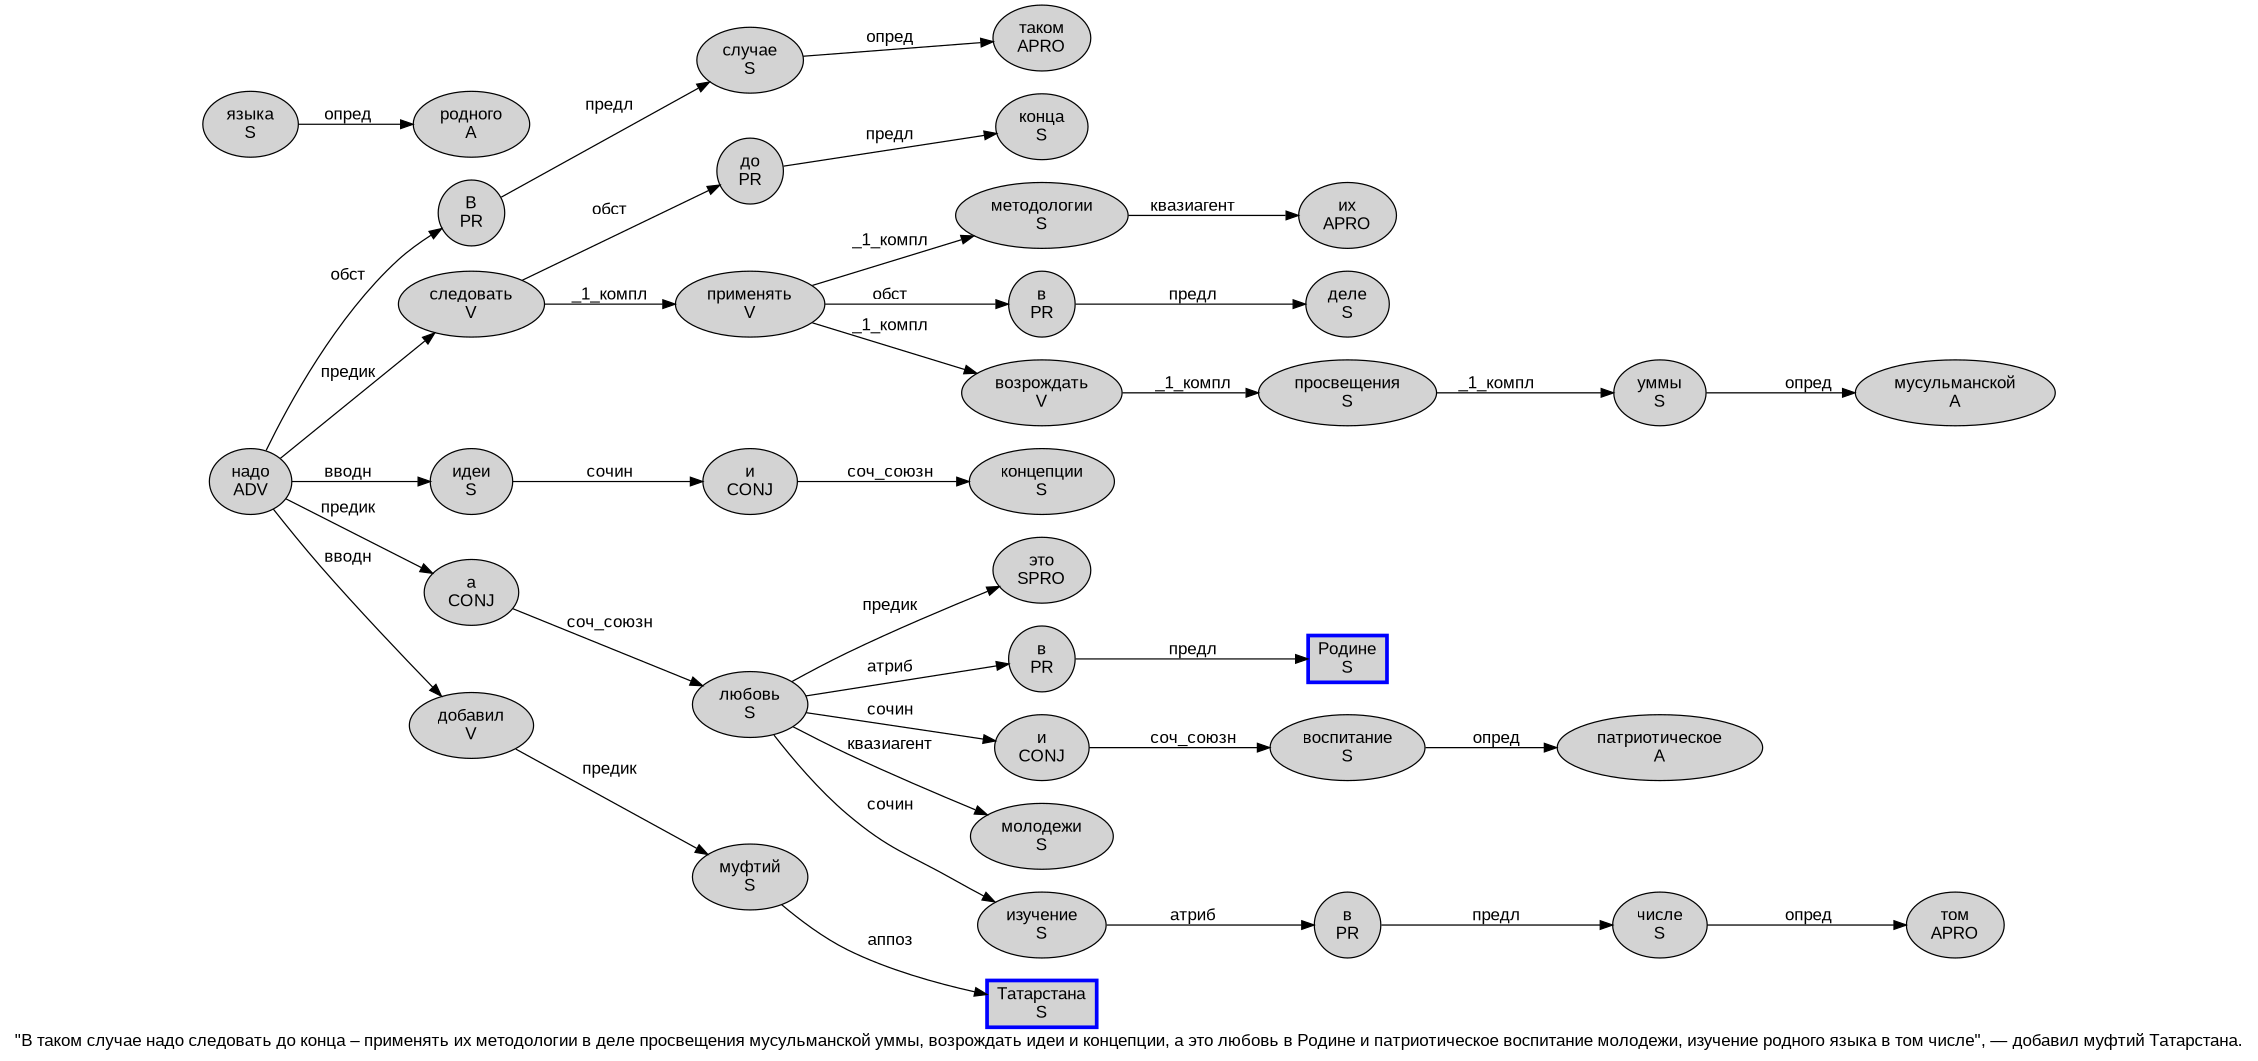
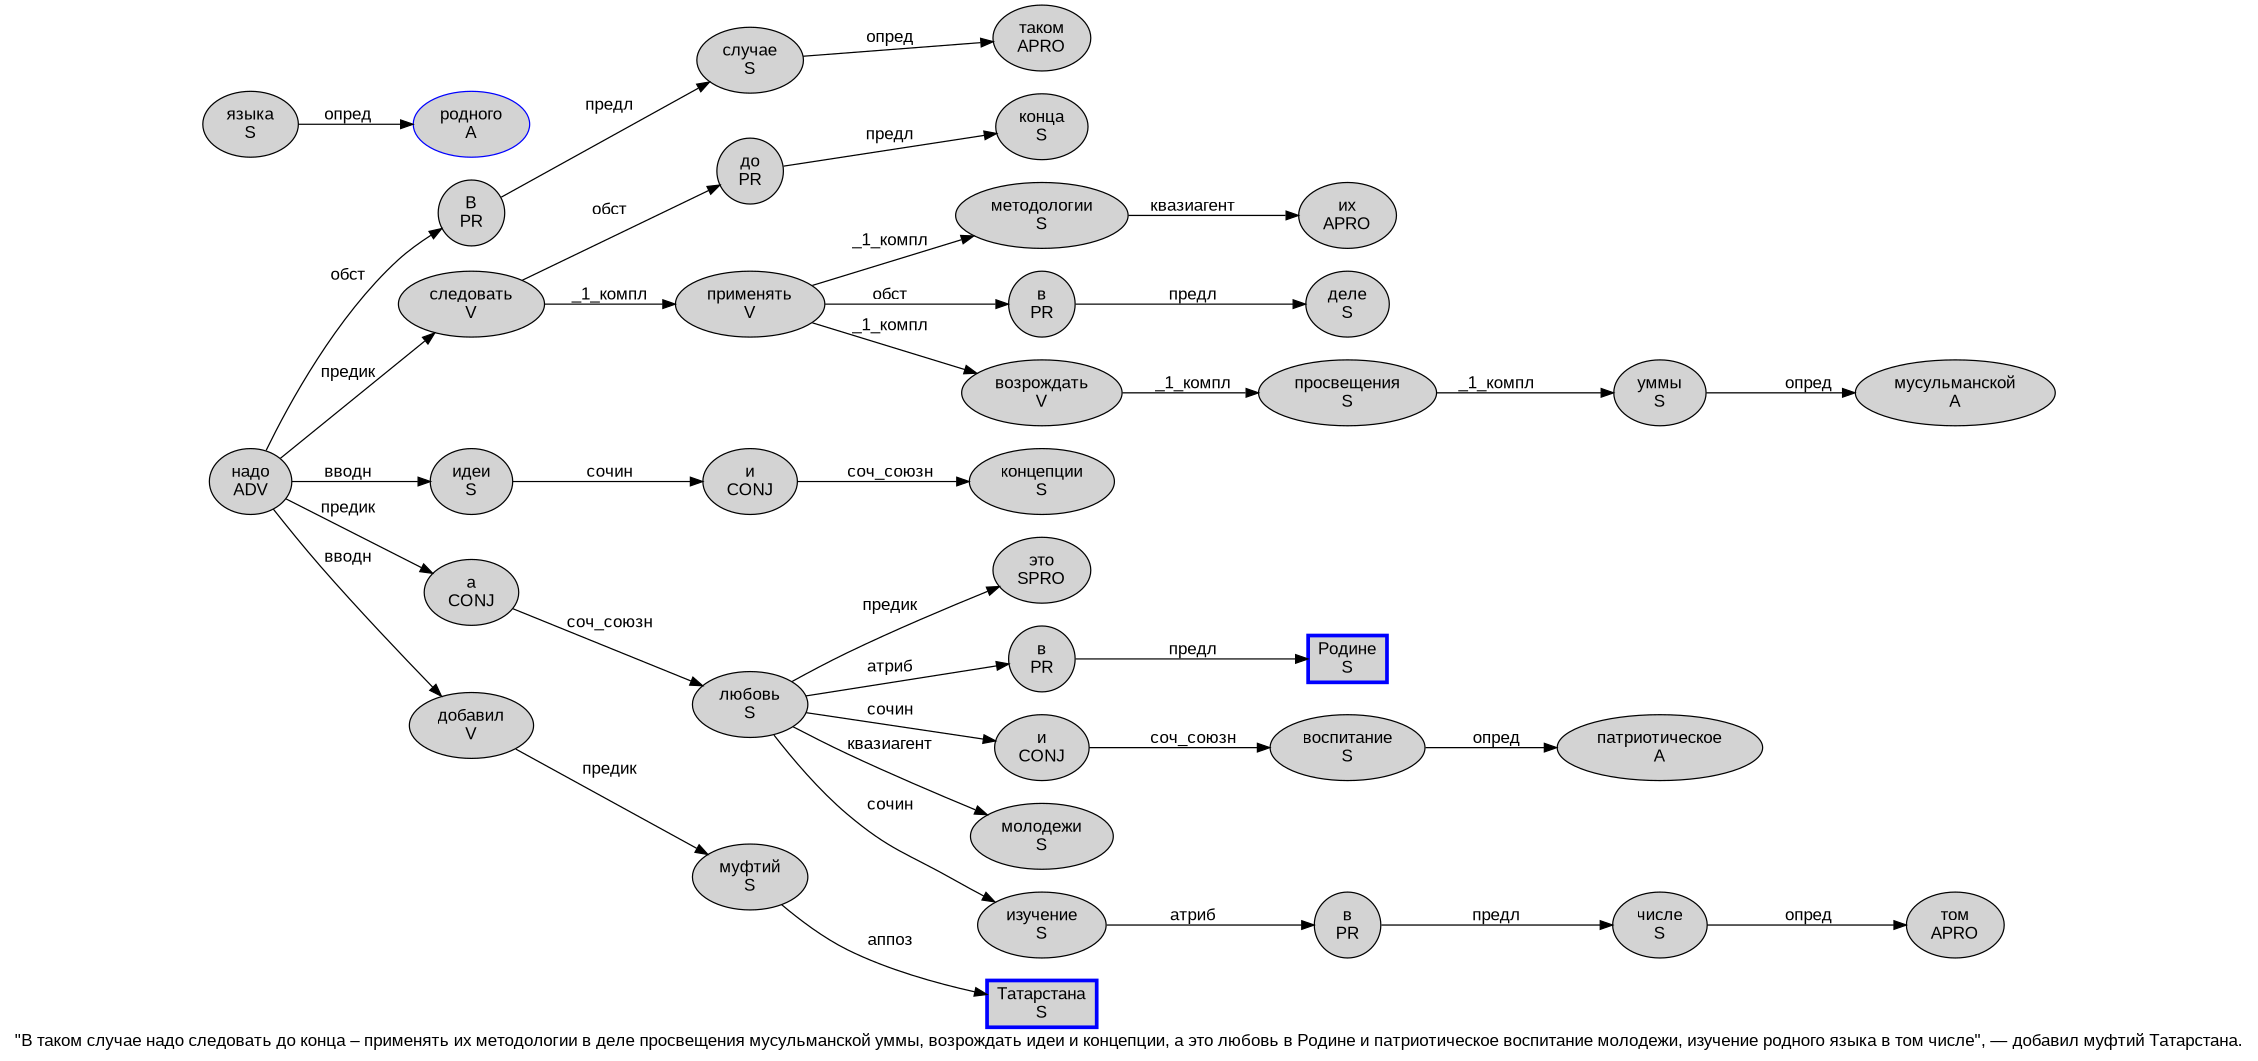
(471, 124) -> (471, 124)
